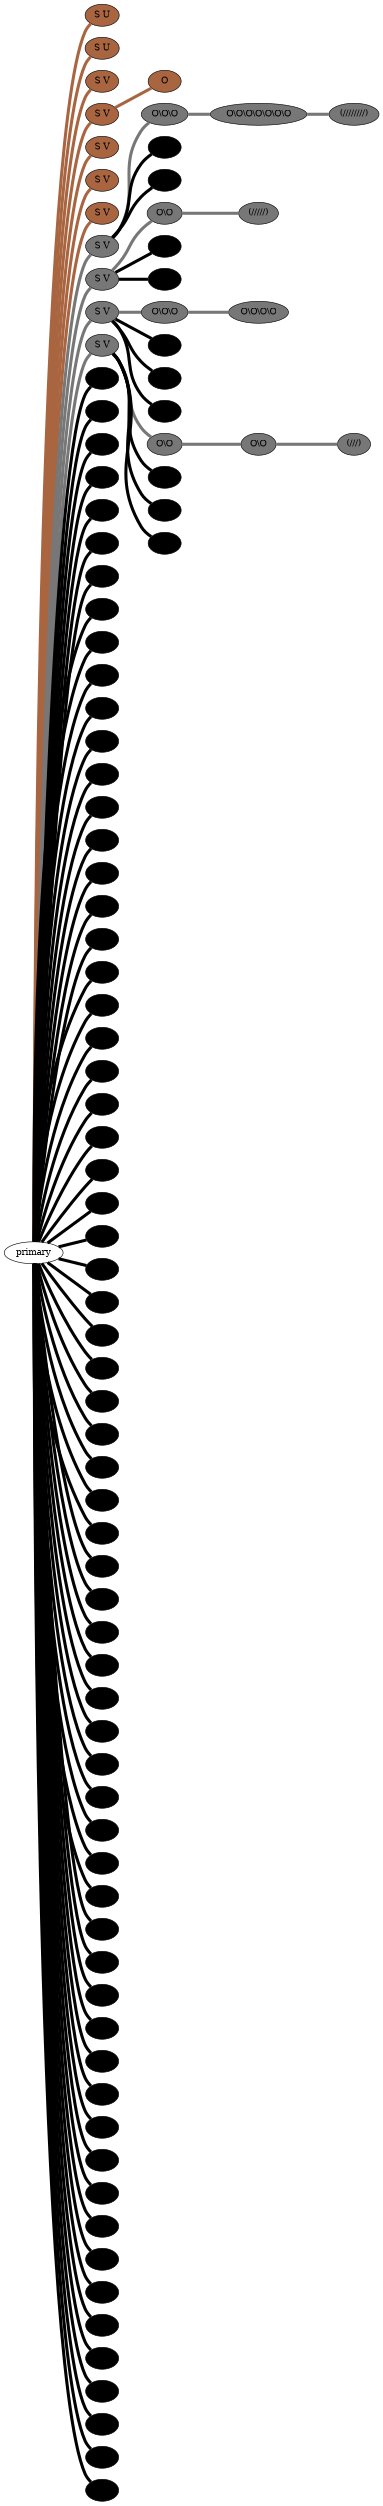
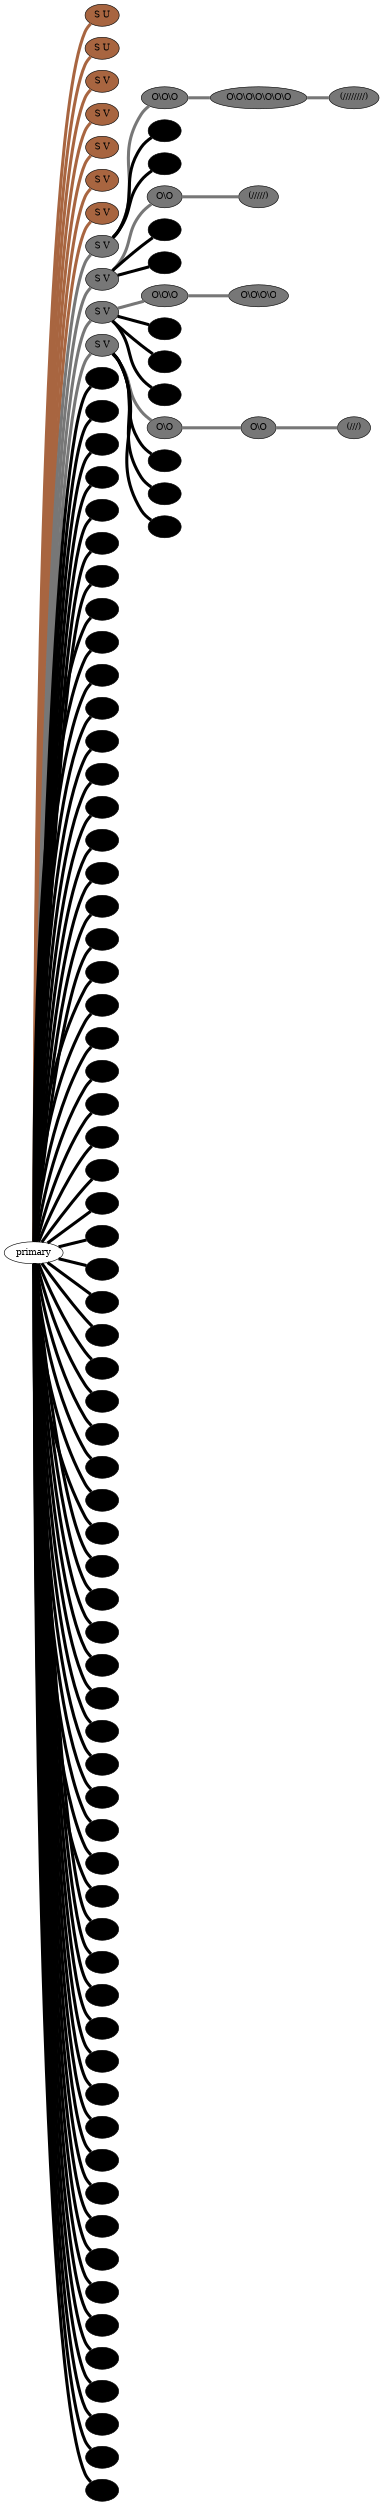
(165, 81) -> none
